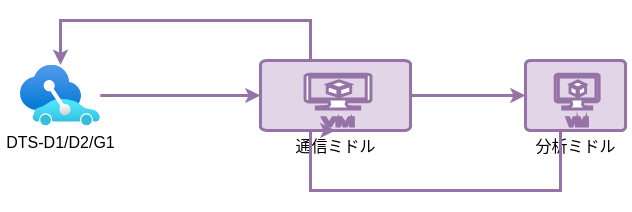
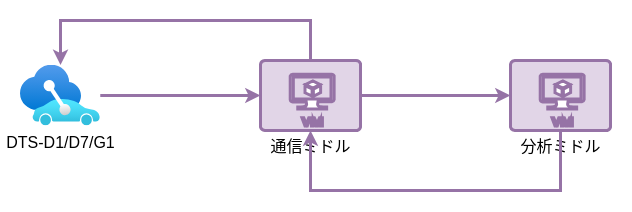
(336, 96) -> (311, 96)
(576, 96) -> (561, 96)
(61, 143) -> (61, 143)
